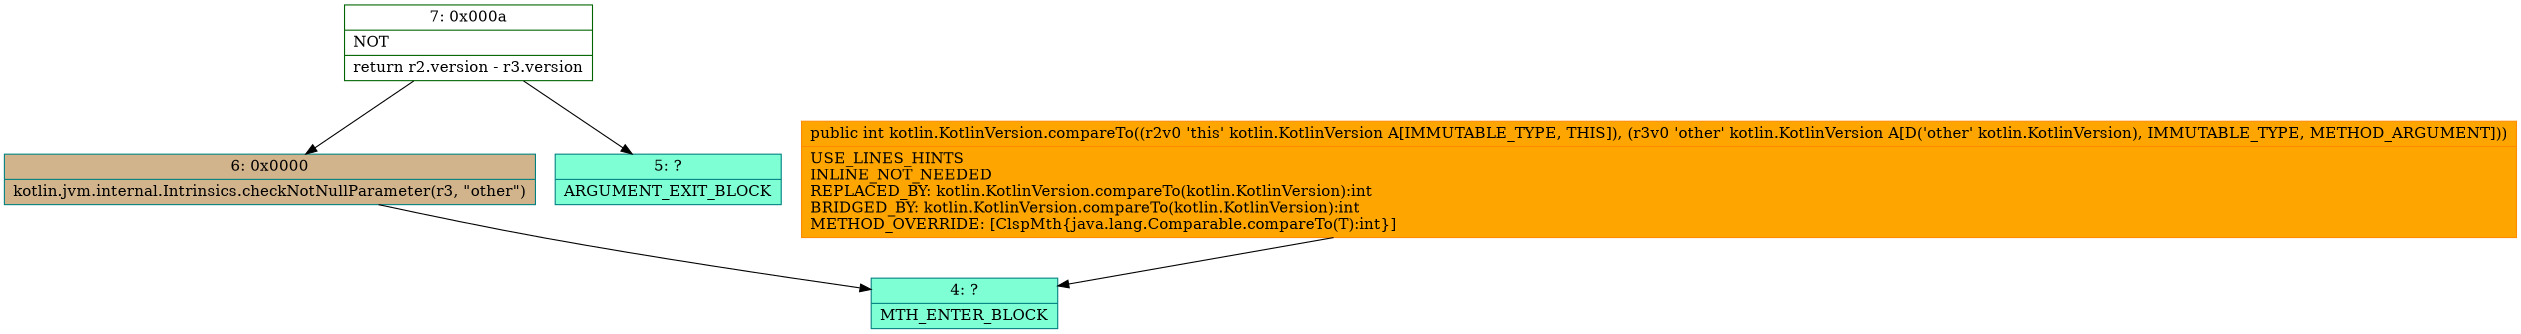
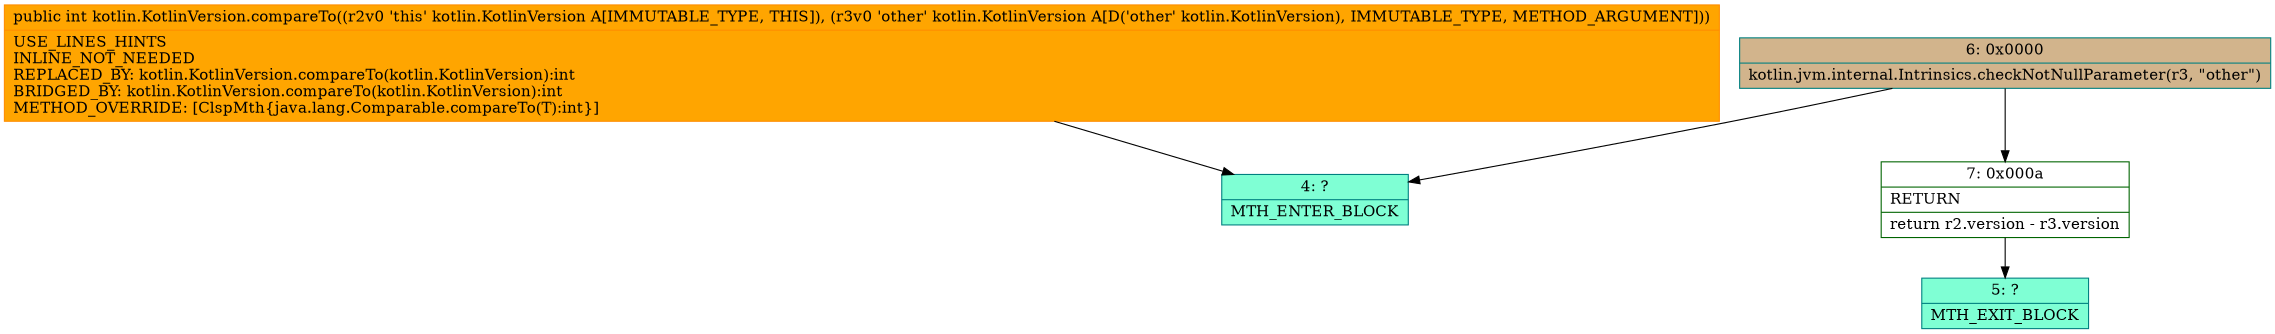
(371, 42) -> (1926, 199)
(364, 114) -> (2005, 120)
(668, 191) -> (2005, 315)
